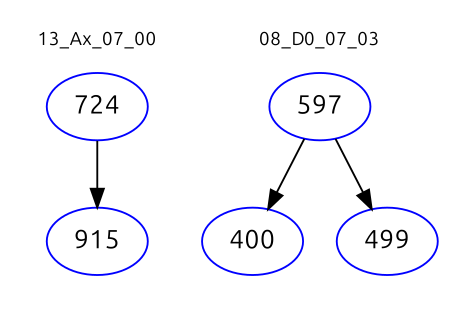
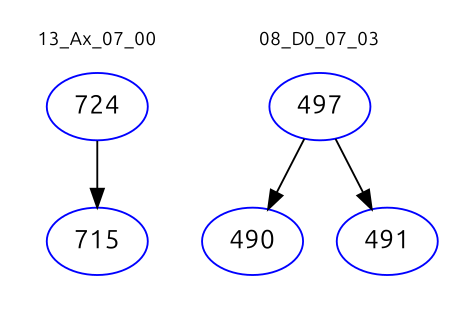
(320, 107) -> (320, 107)
(97, 241) -> (97, 241)
(253, 241) -> (253, 241)
(387, 241) -> (387, 241)
